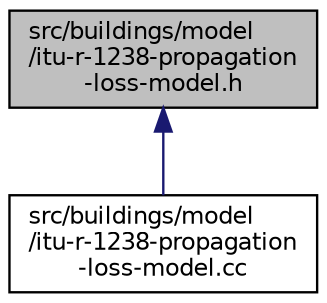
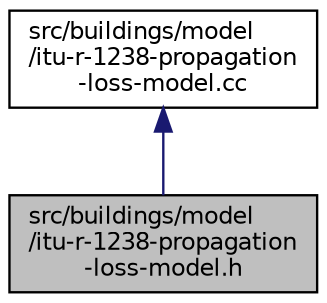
(163, 164) -> (163, 164)
